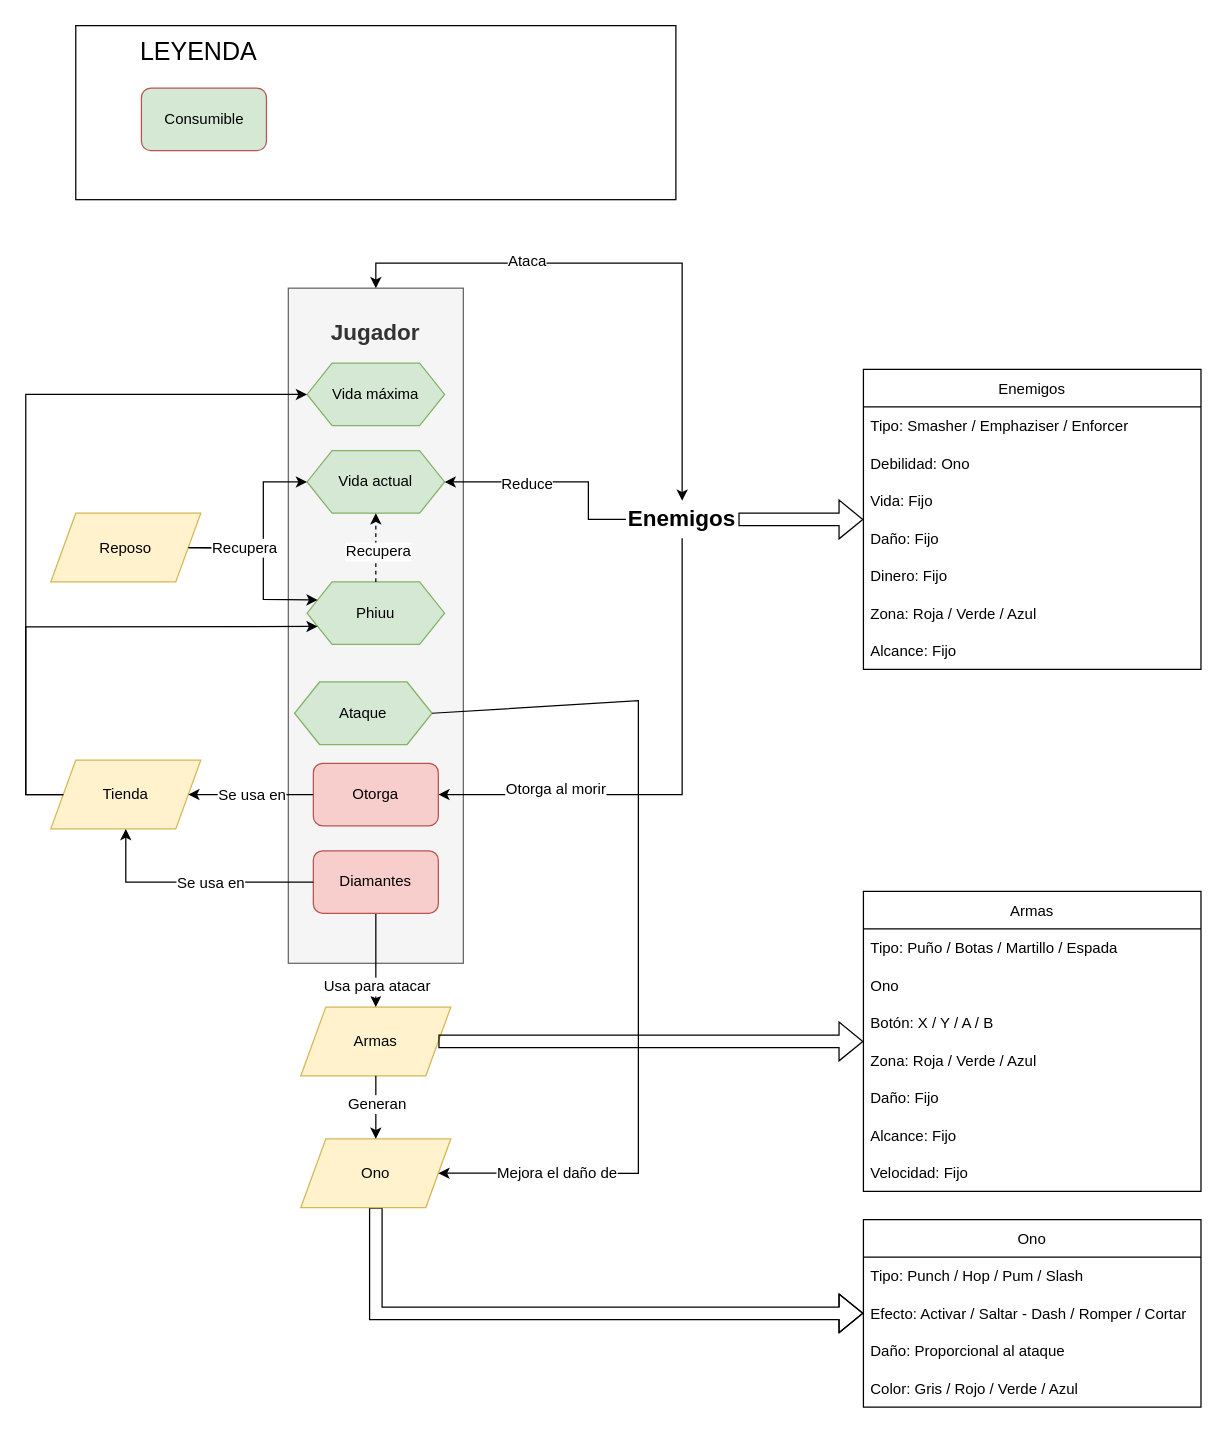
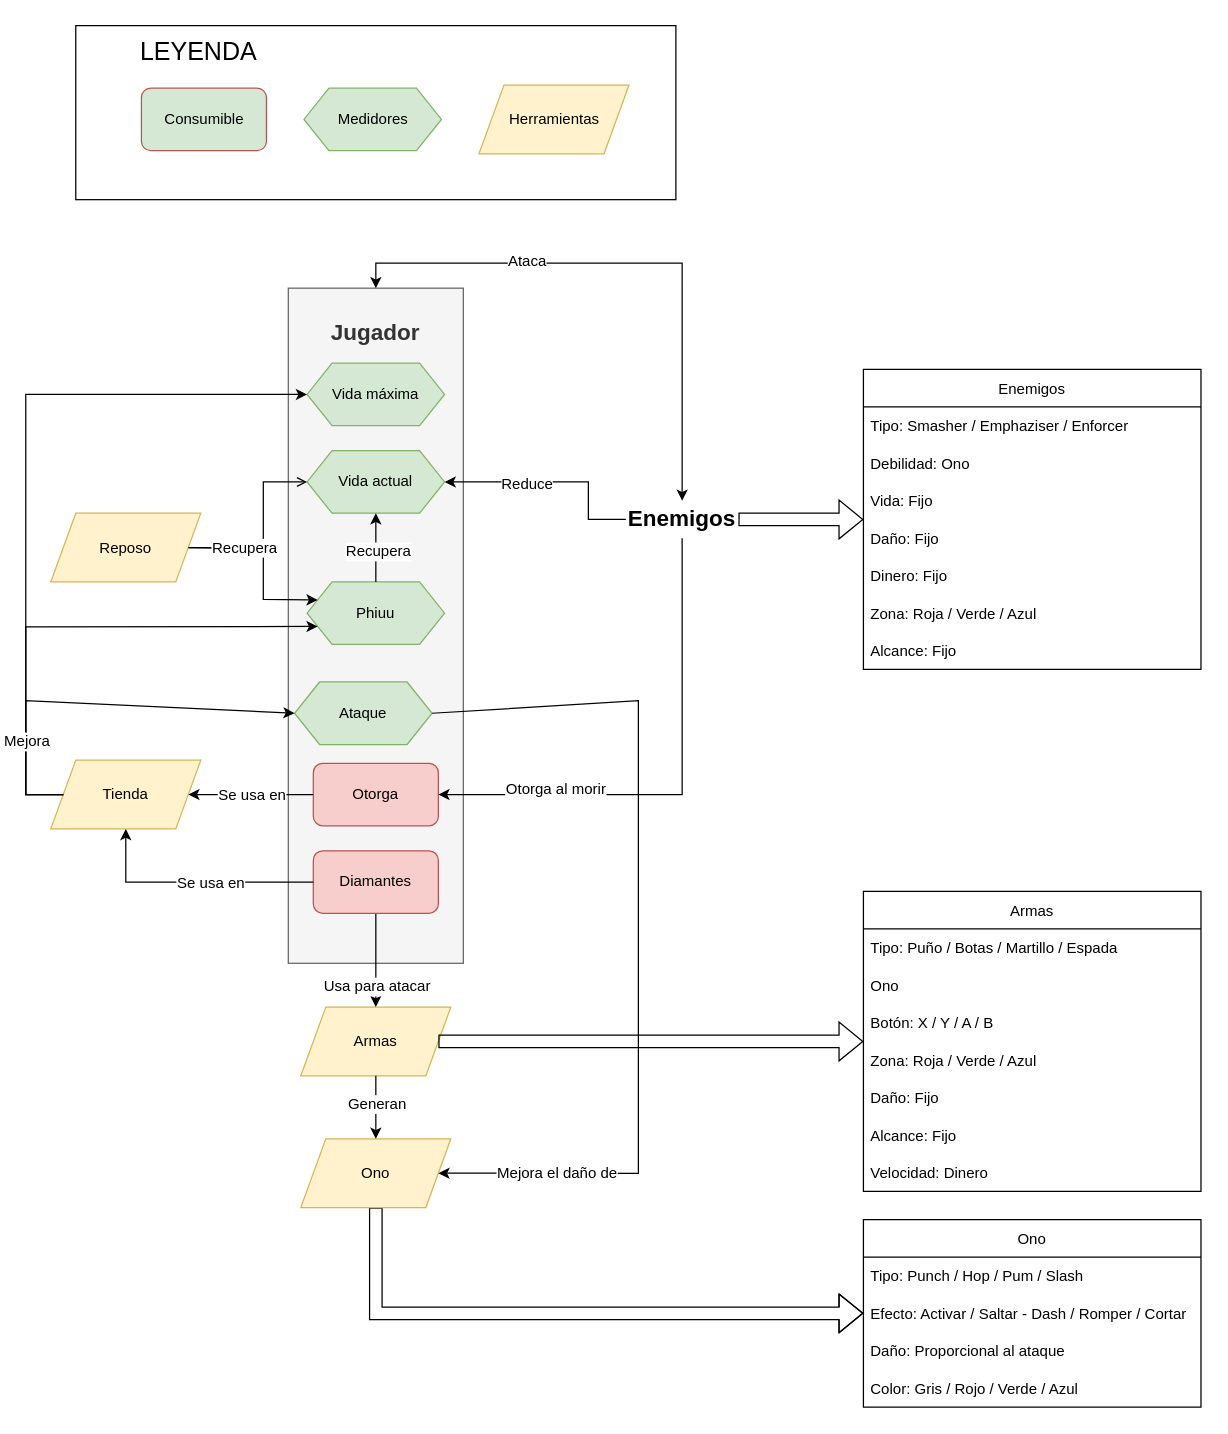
none -> (373, 119)
none -> (554, 119)
(297, 482) -> (298, 482)
(376, 532) -> (376, 532)
none -> (157, 707)
(923, 1173) -> (932, 1173)
